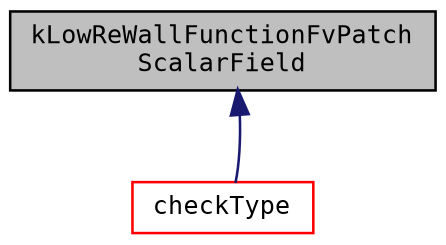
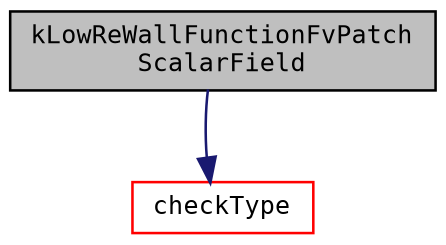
(240, 149) -> (206, 124)
